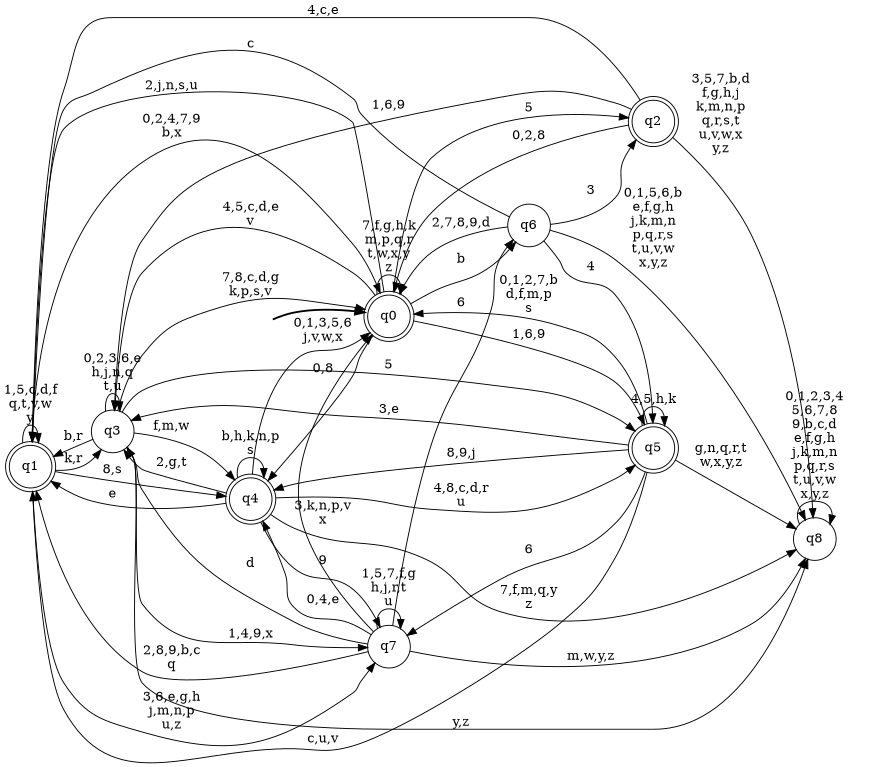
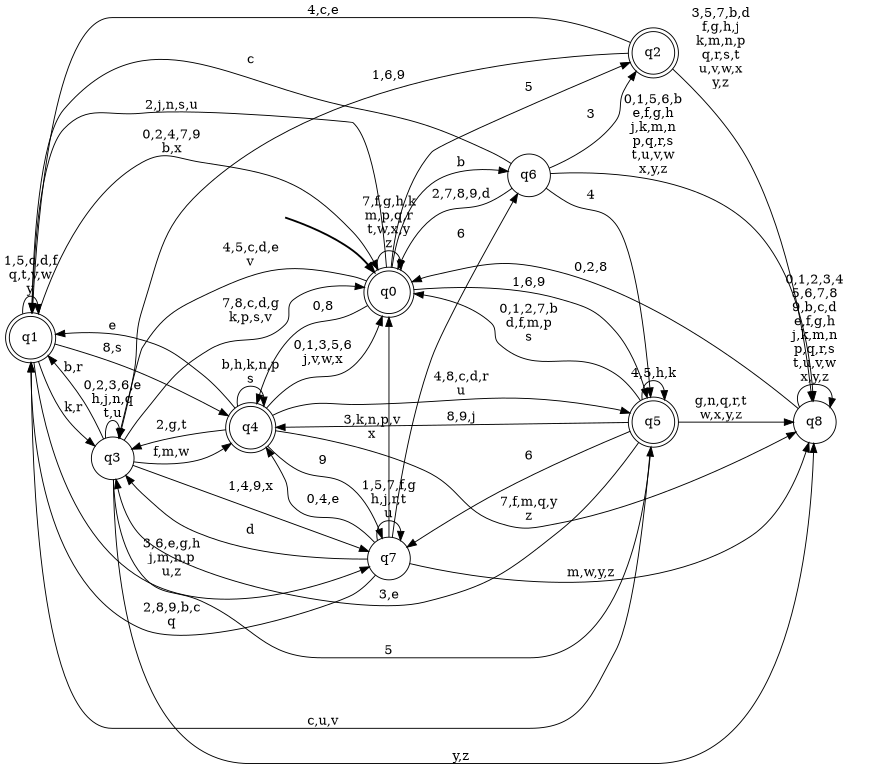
(488, 172) -> (623, 295)
